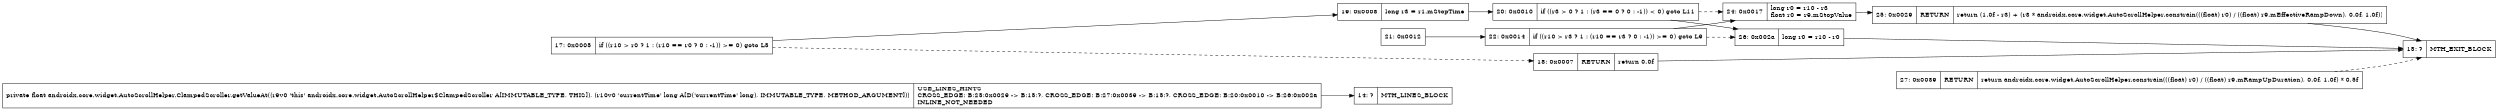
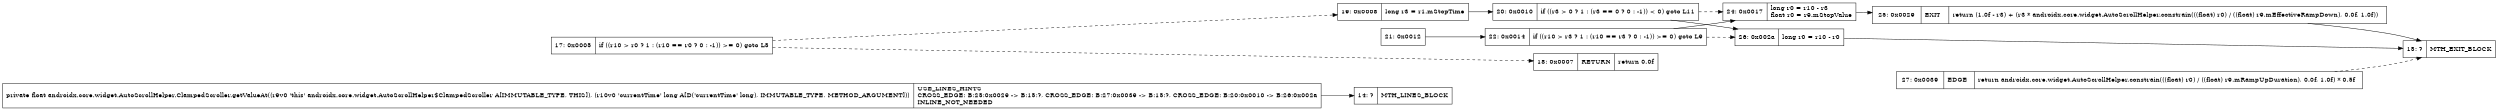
(1935, 15) -> (1933, 15)
(1053, 28) -> (1053, 28)
(2028, 55) -> none
(1959, 80) -> (1958, 80)
